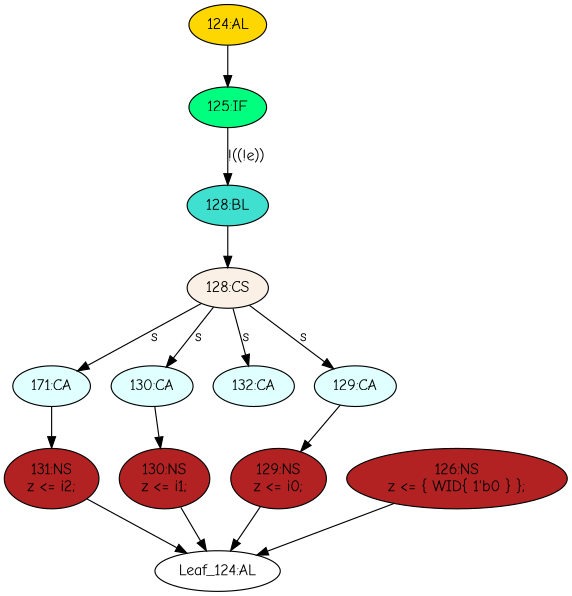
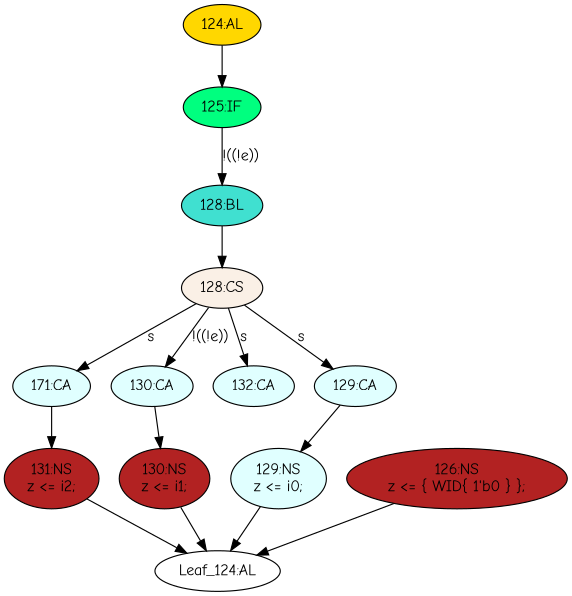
(199, 337) -> (210, 337)
(279, 479) -> (279, 479)
